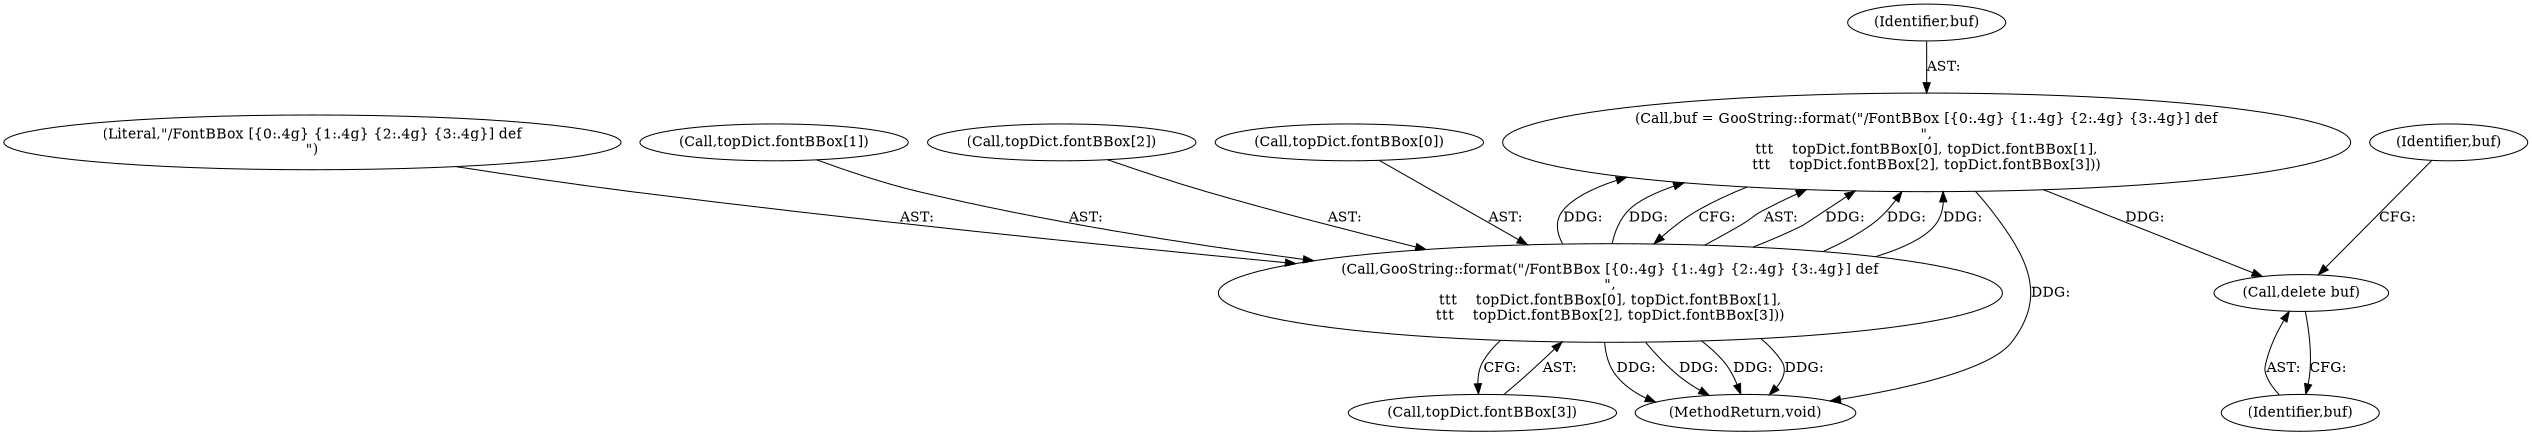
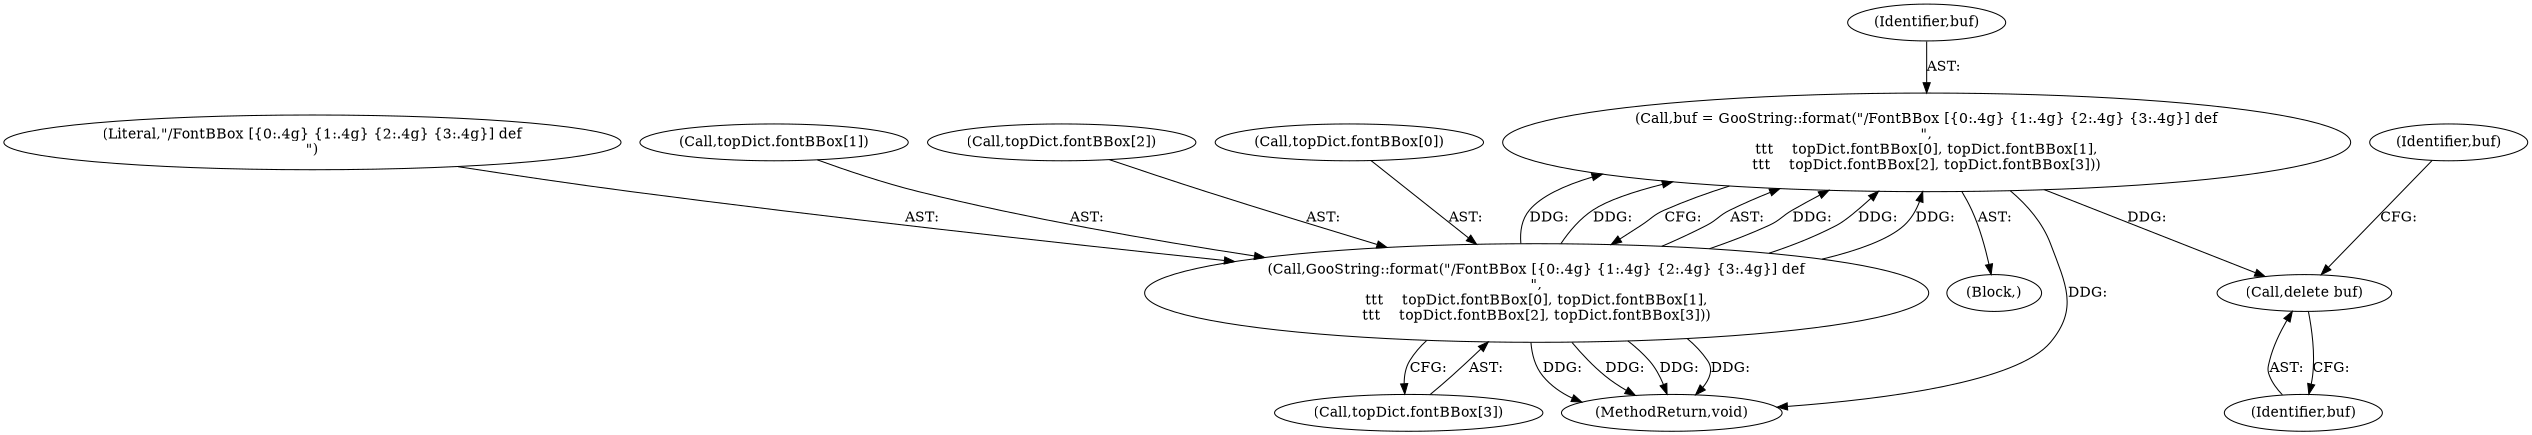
none -> (1994, 293)
